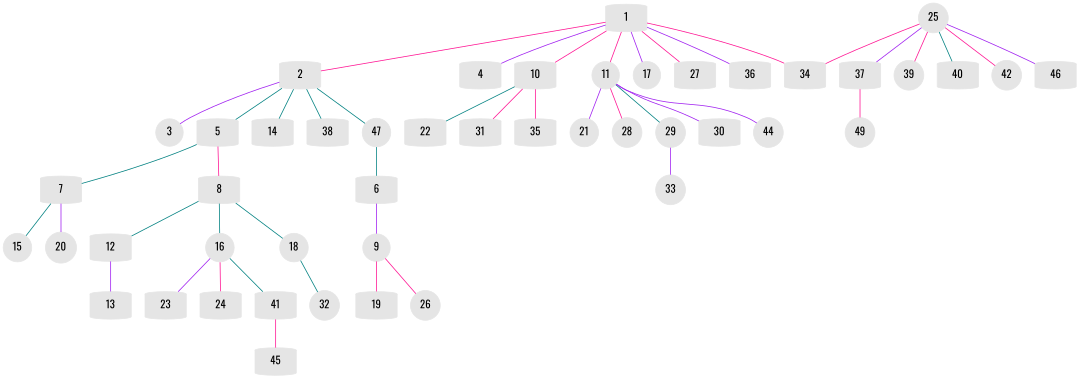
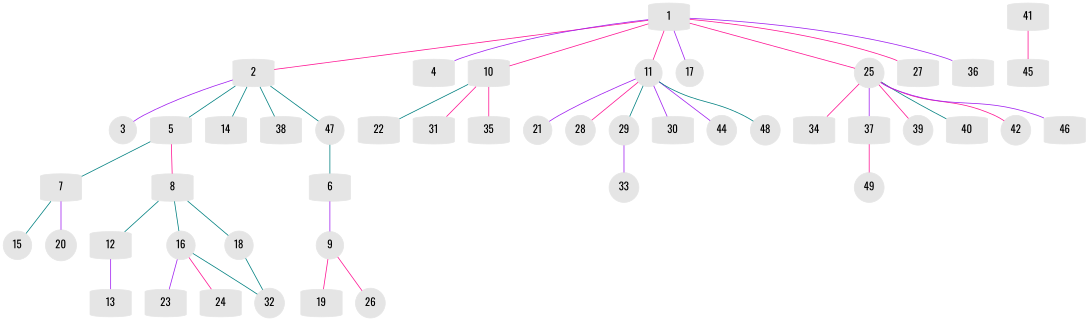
(716, 40) -> (772, 46)
none -> (765, 130)
(246, 275) -> (225, 274)
